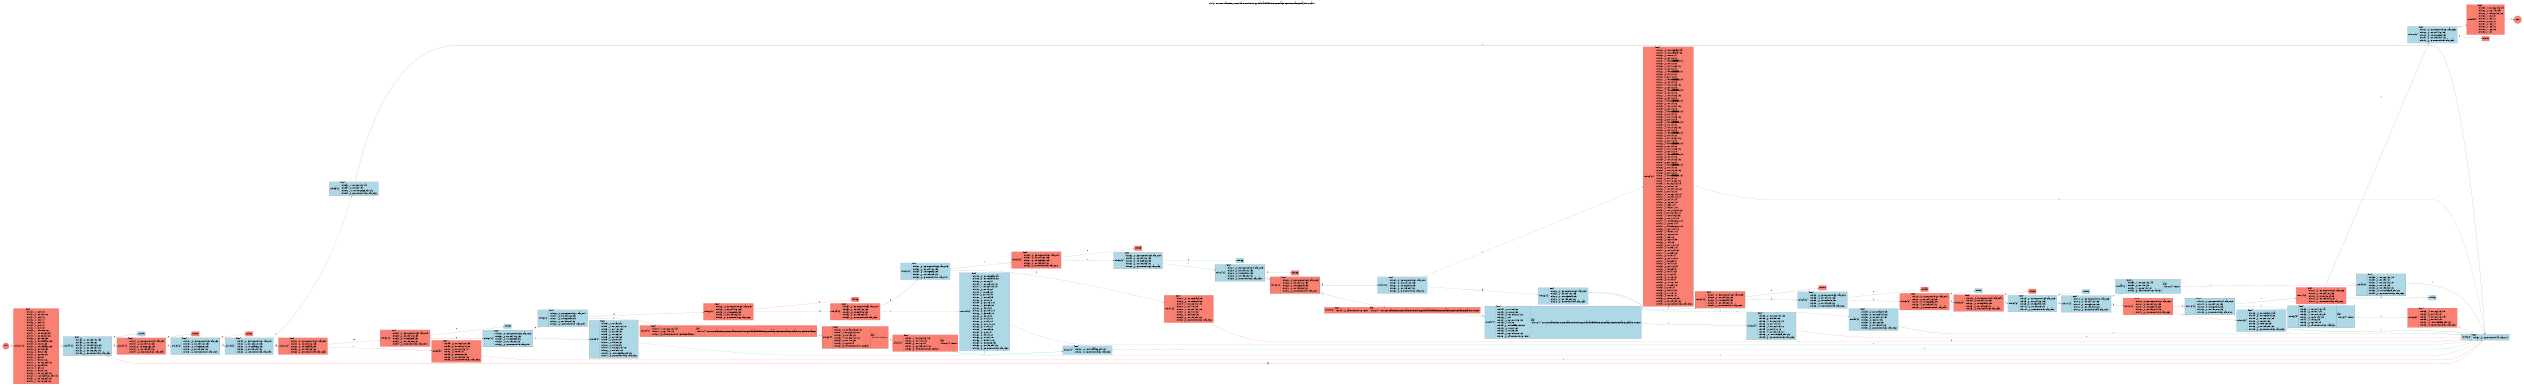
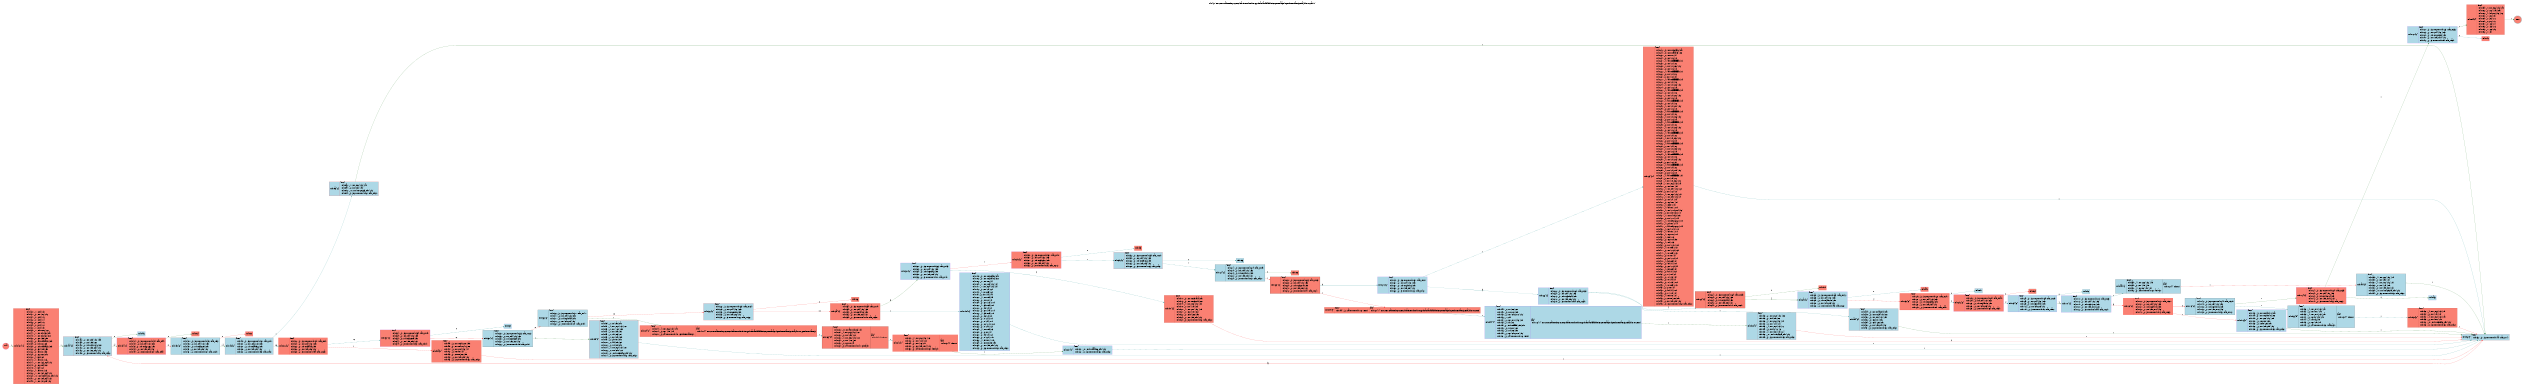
(728, 312) -> (728, 312)
